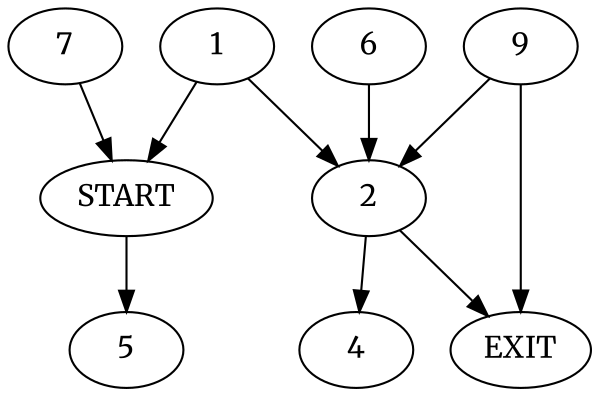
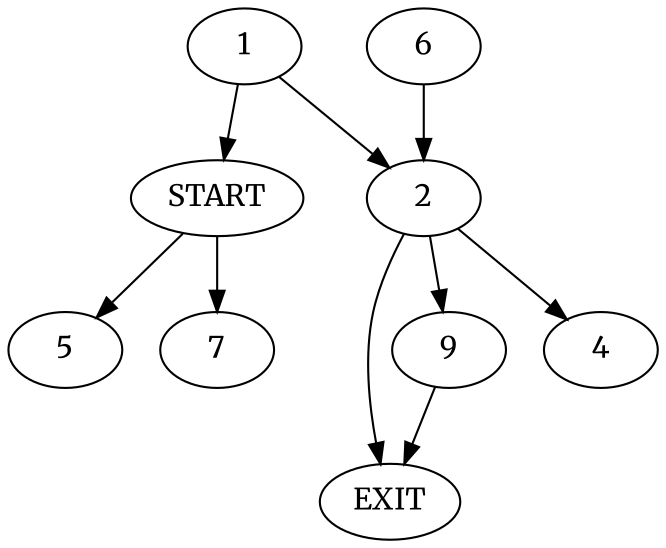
(92, 112) -> (217, 264)
(453, 115) -> (435, 263)
